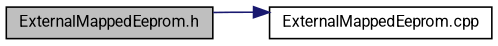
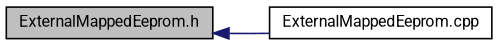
(233, 12) -> (249, 33)
